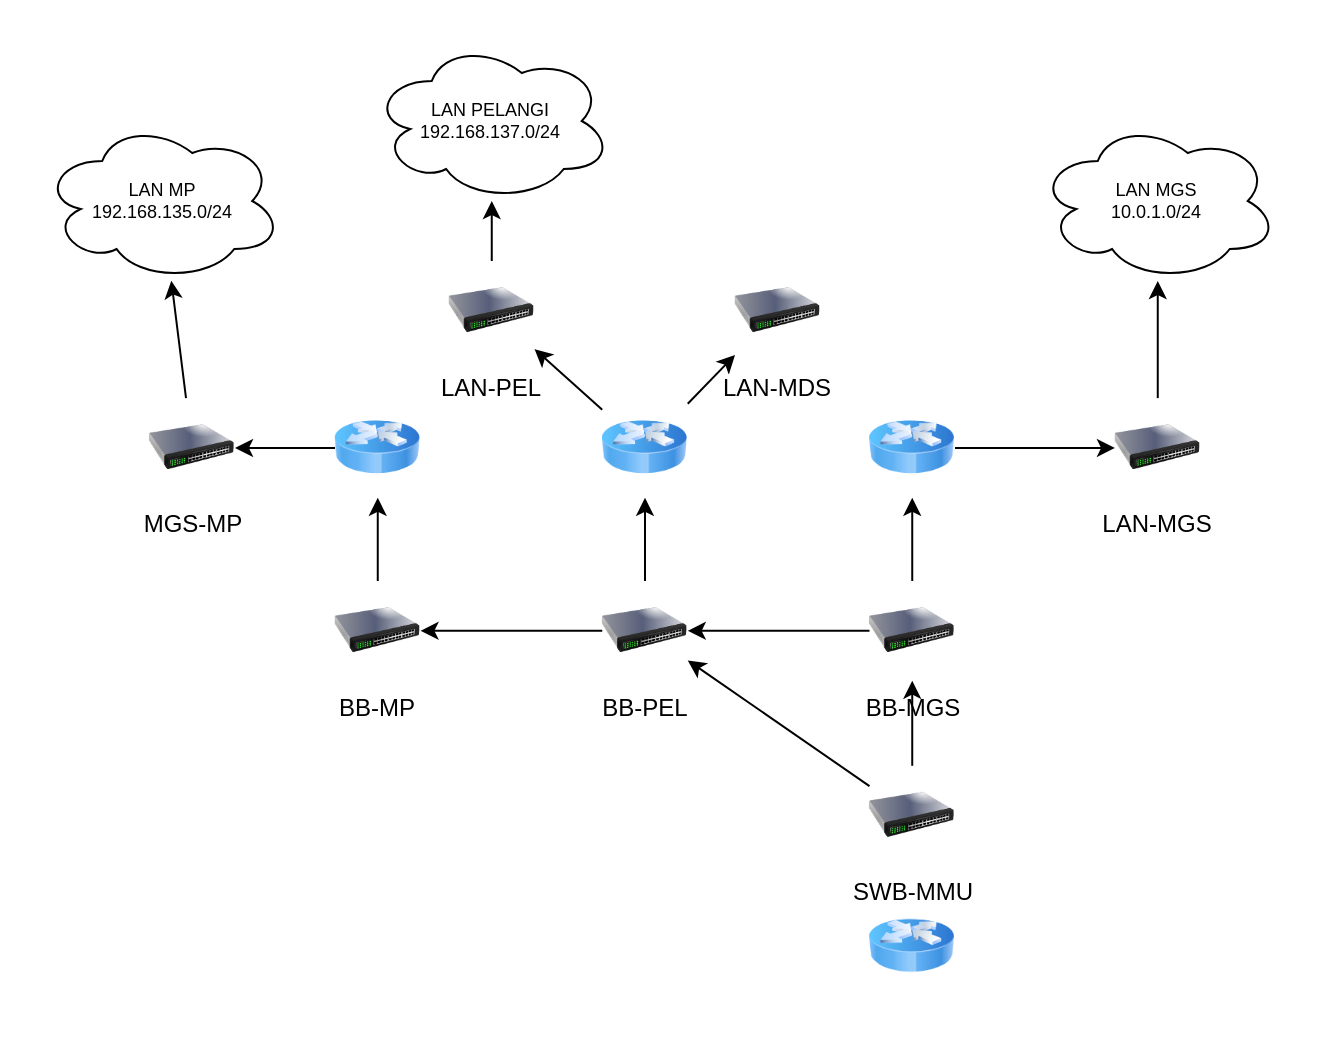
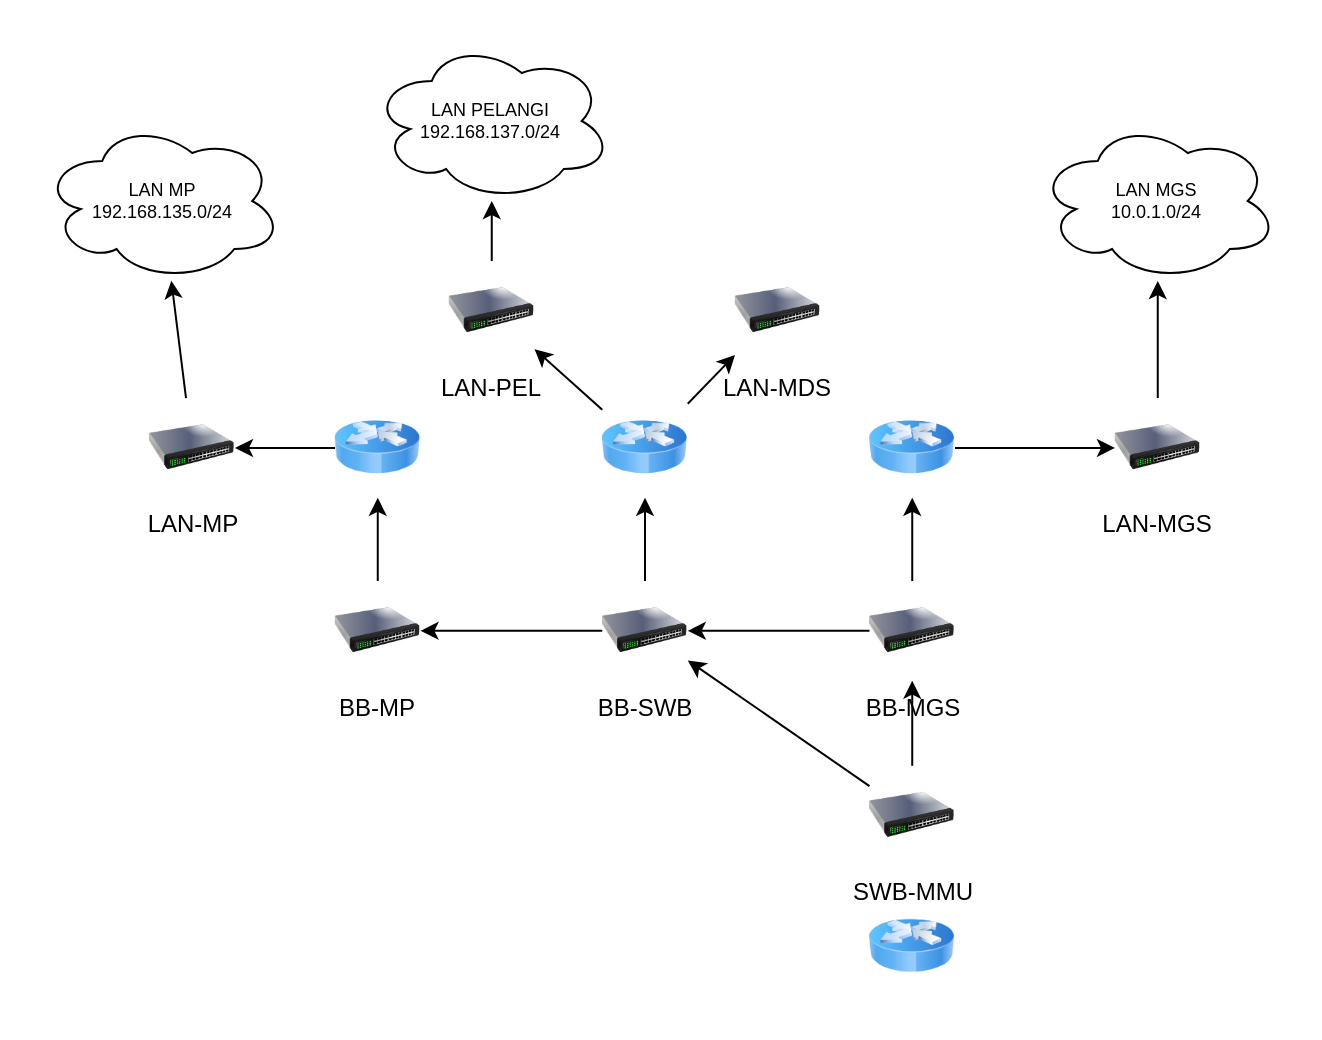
(194, 525) -> (194, 525)
(646, 709) -> (646, 709)
